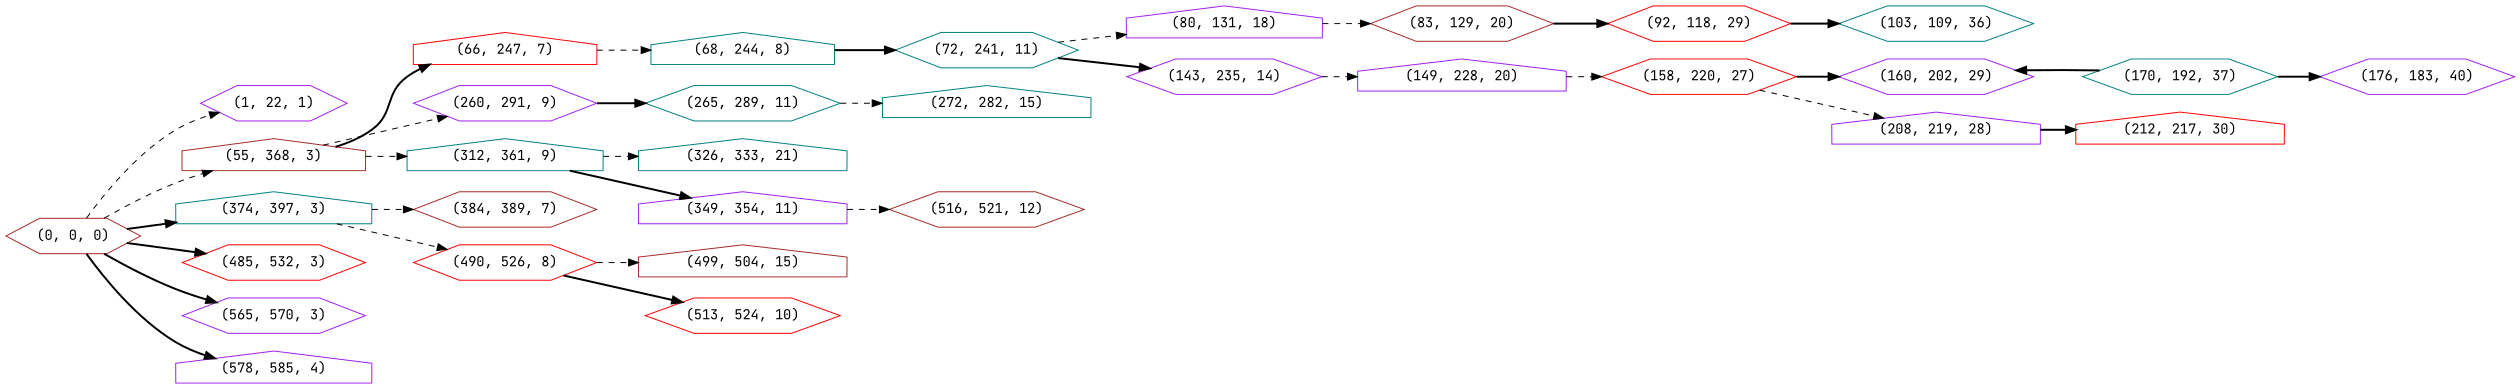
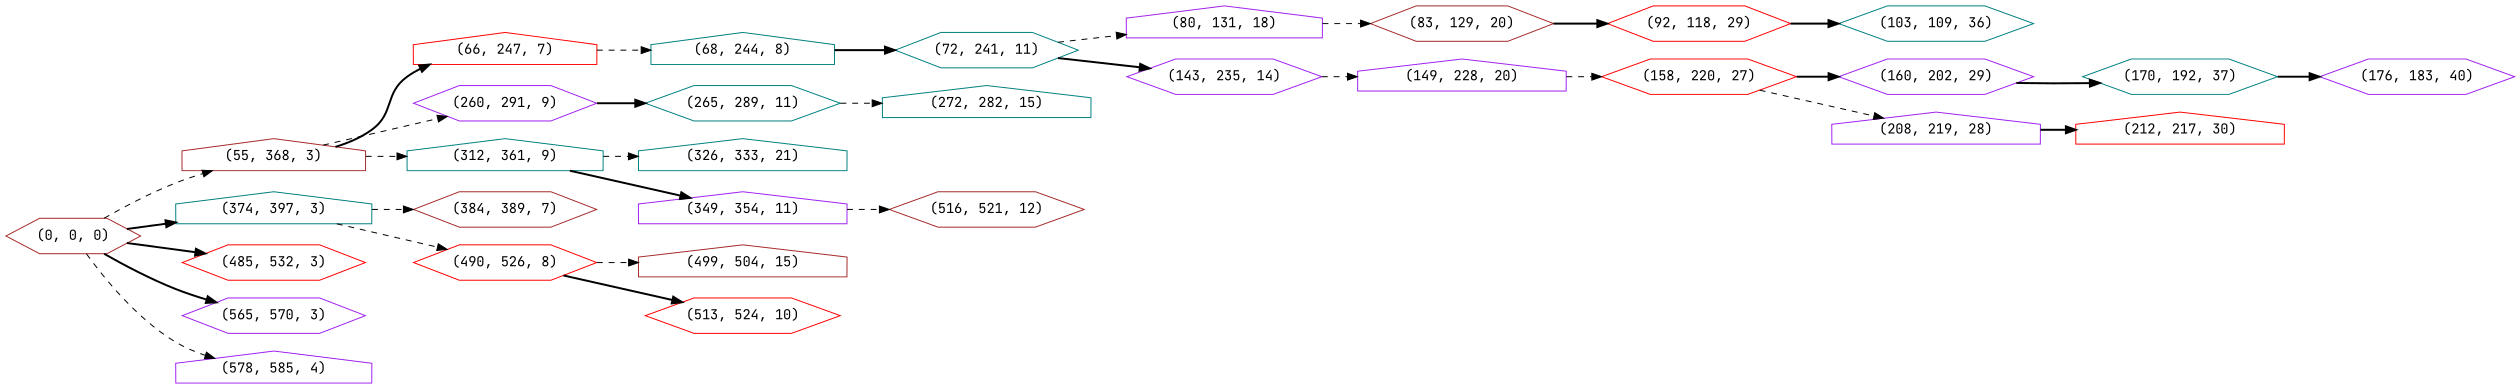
(2063, 70) -> (2053, 83)
(274, 103) -> none
(139, 314) -> (139, 314)
